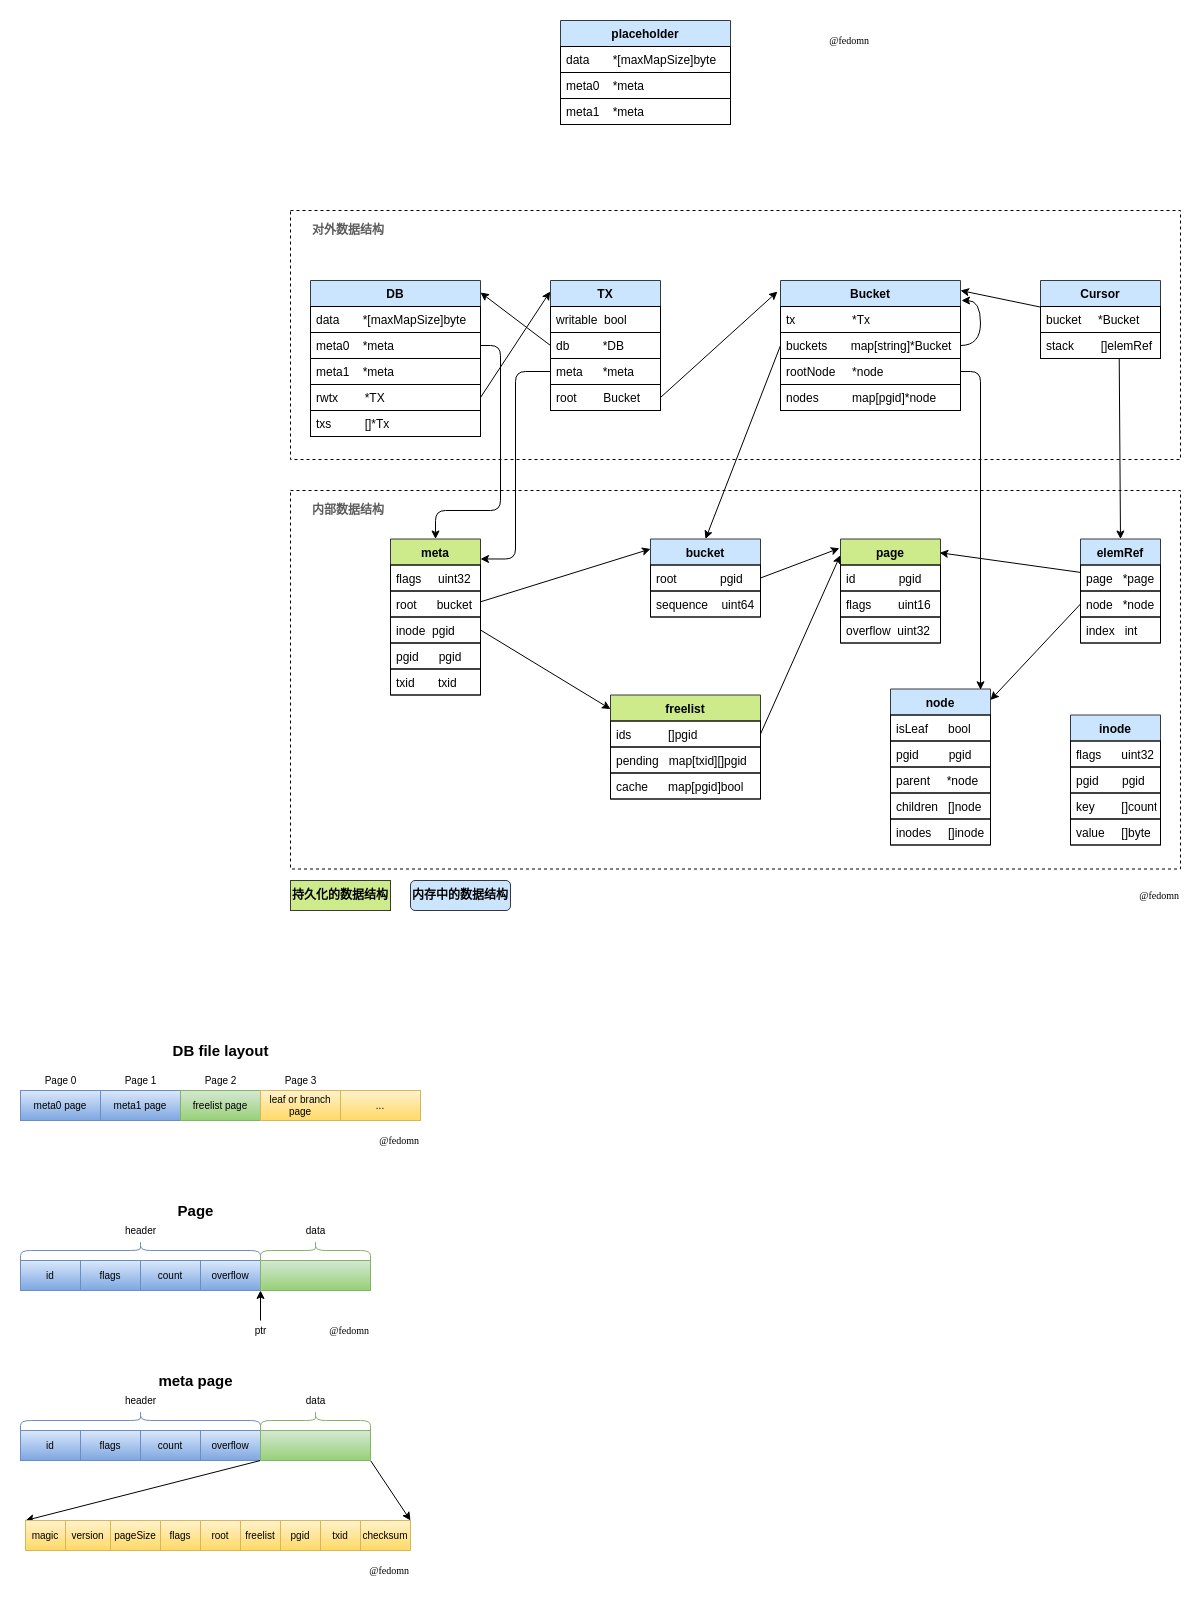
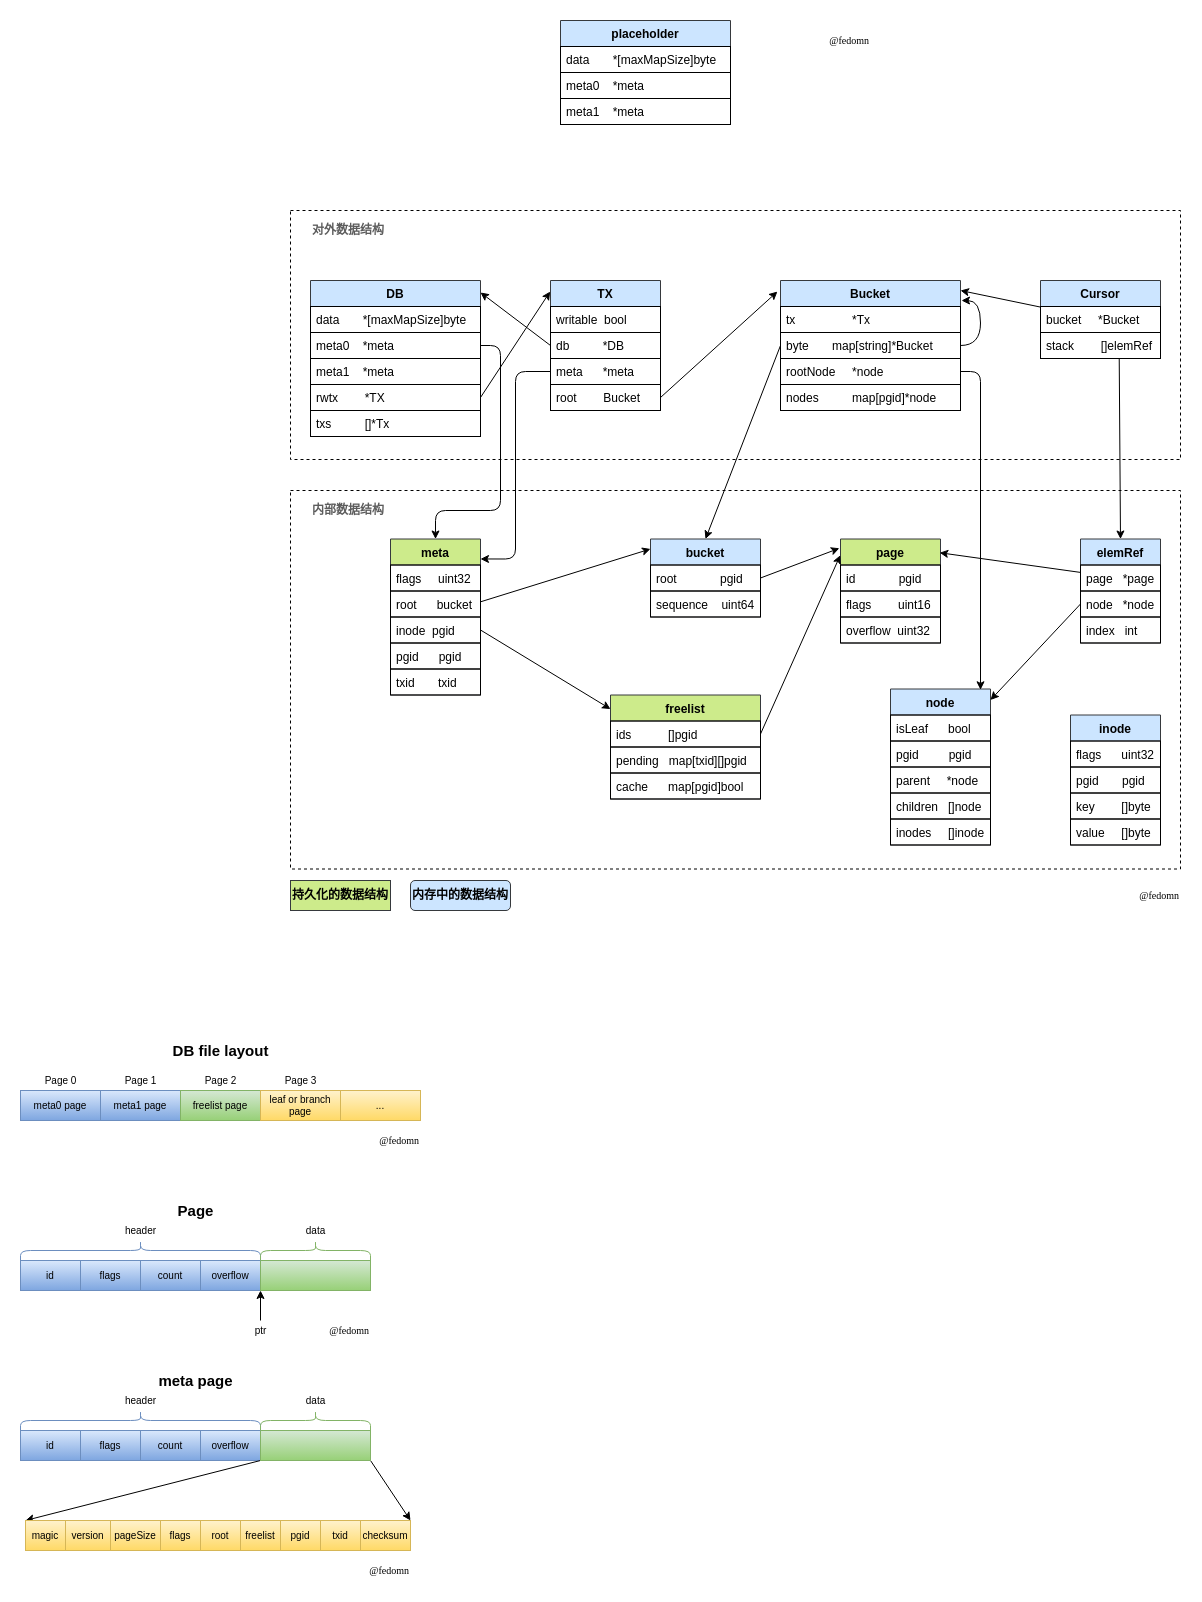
(887, 346) -> (877, 346)
(1130, 807) -> (1127, 807)
